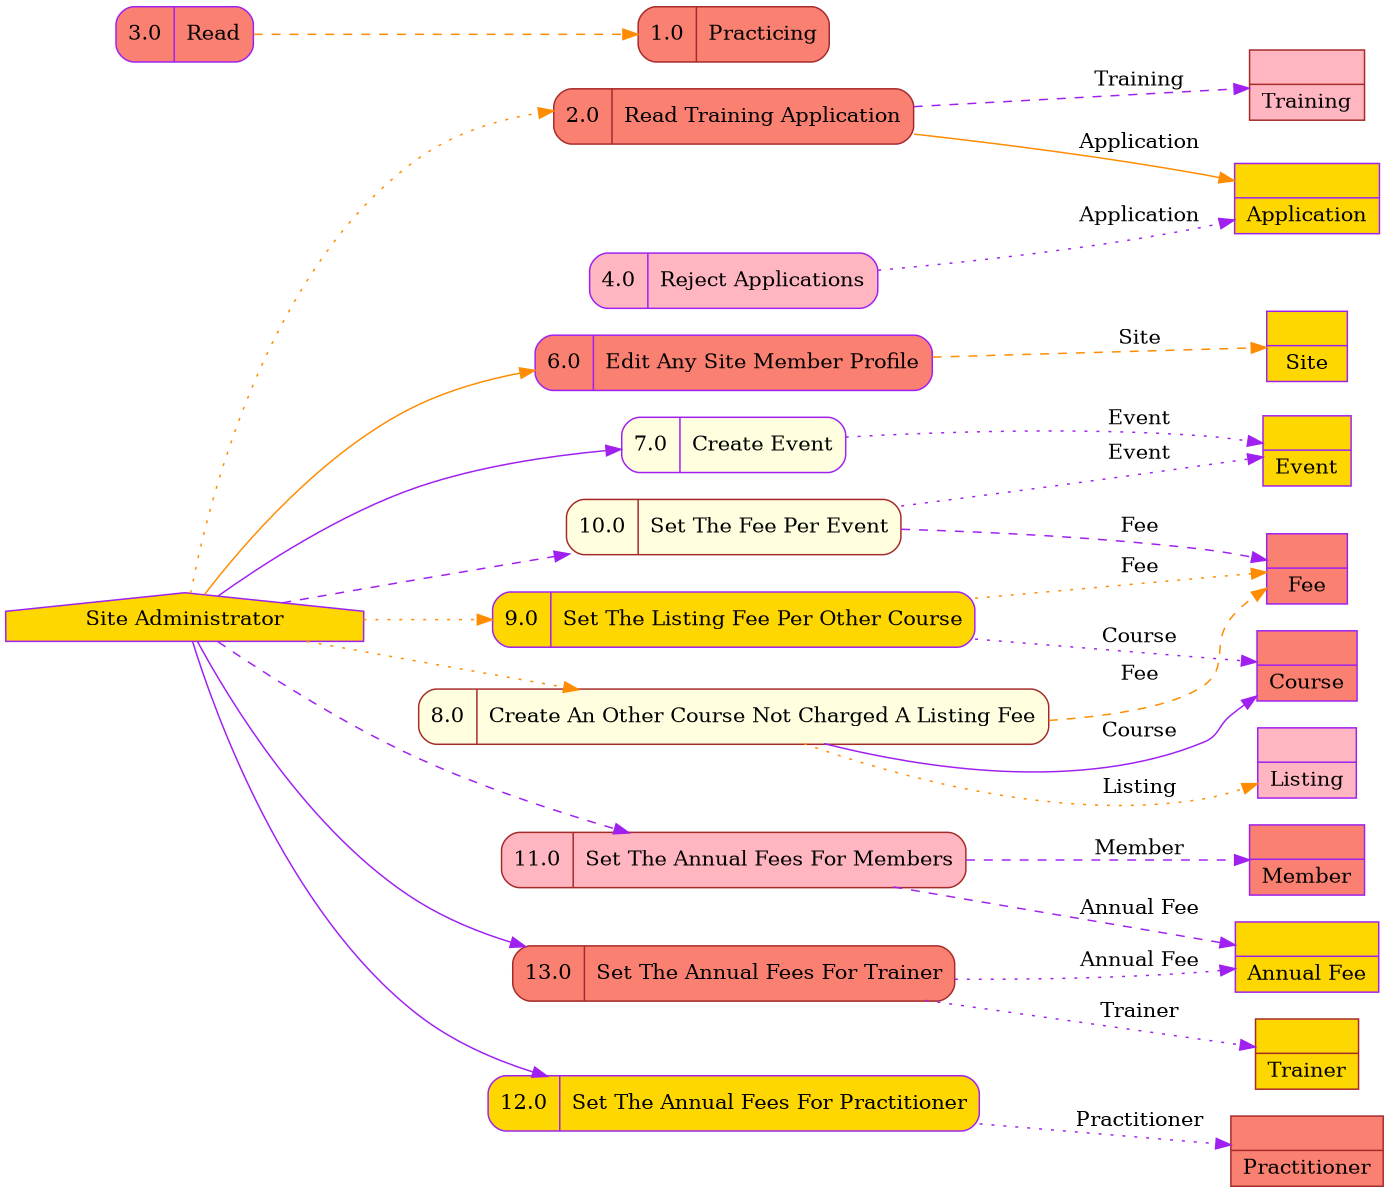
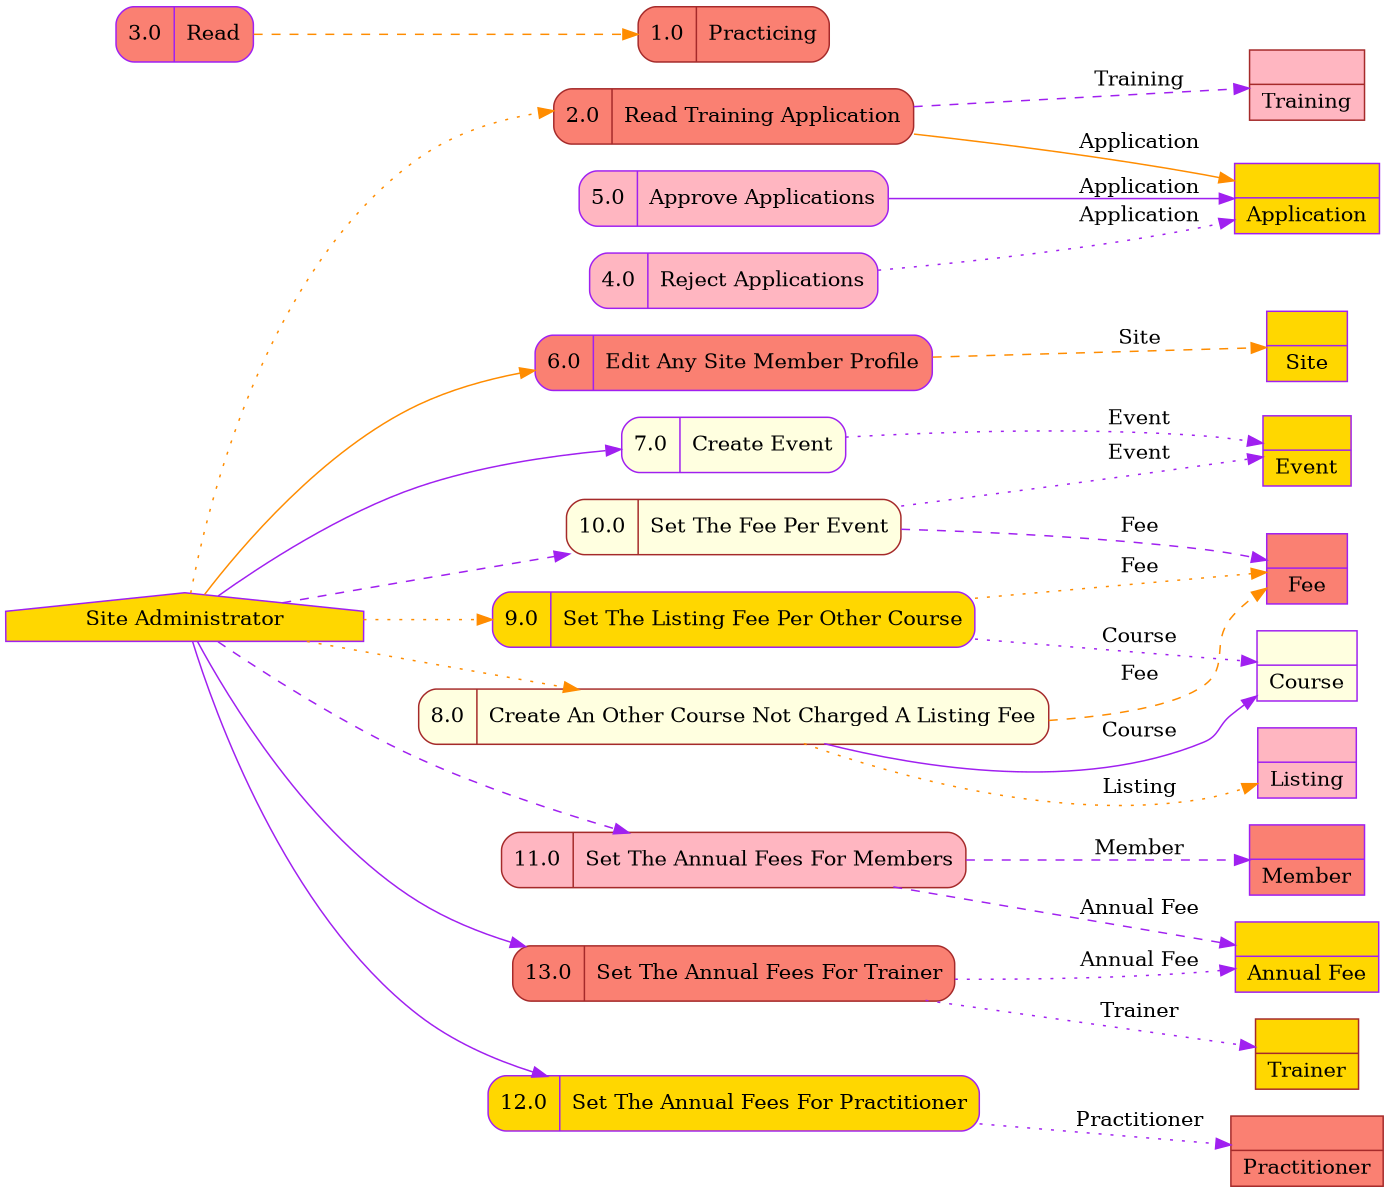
none -> (734, 199)
(1307, 666) -> (1307, 666)
